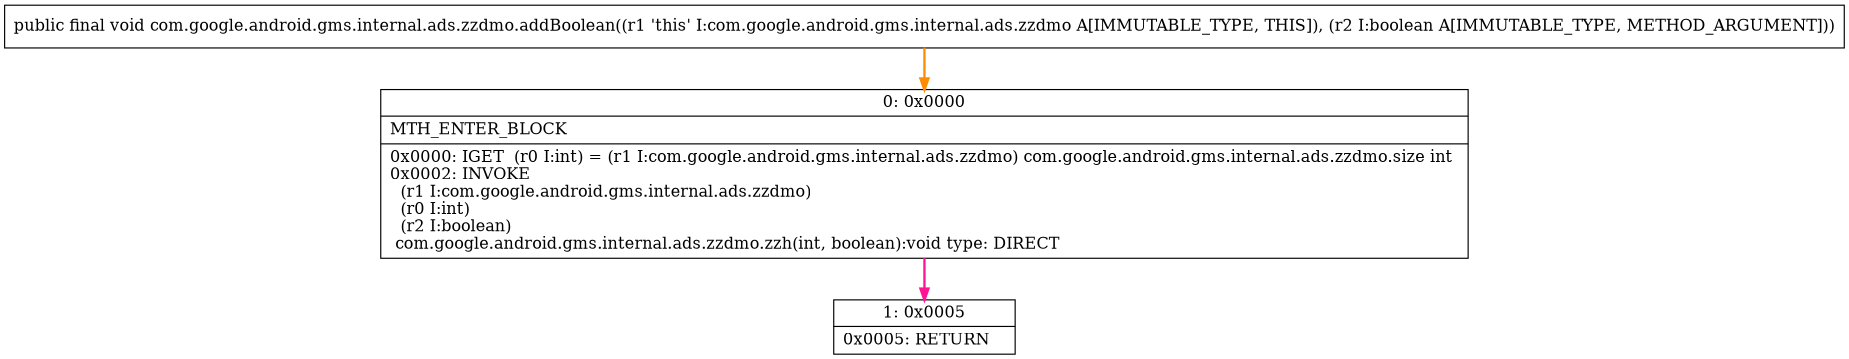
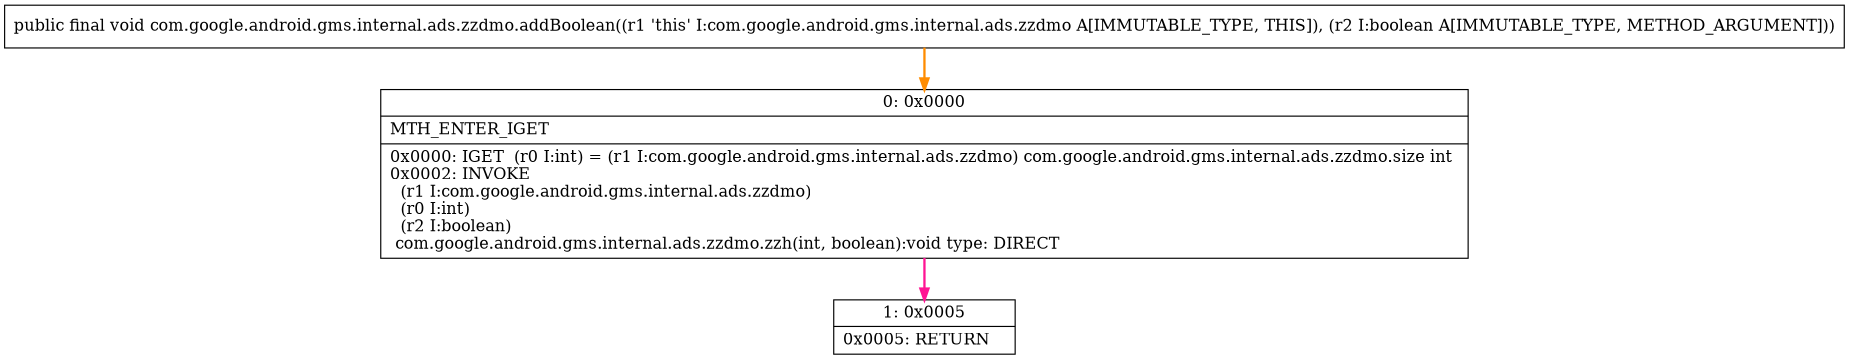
(479, 129) -> (470, 129)
